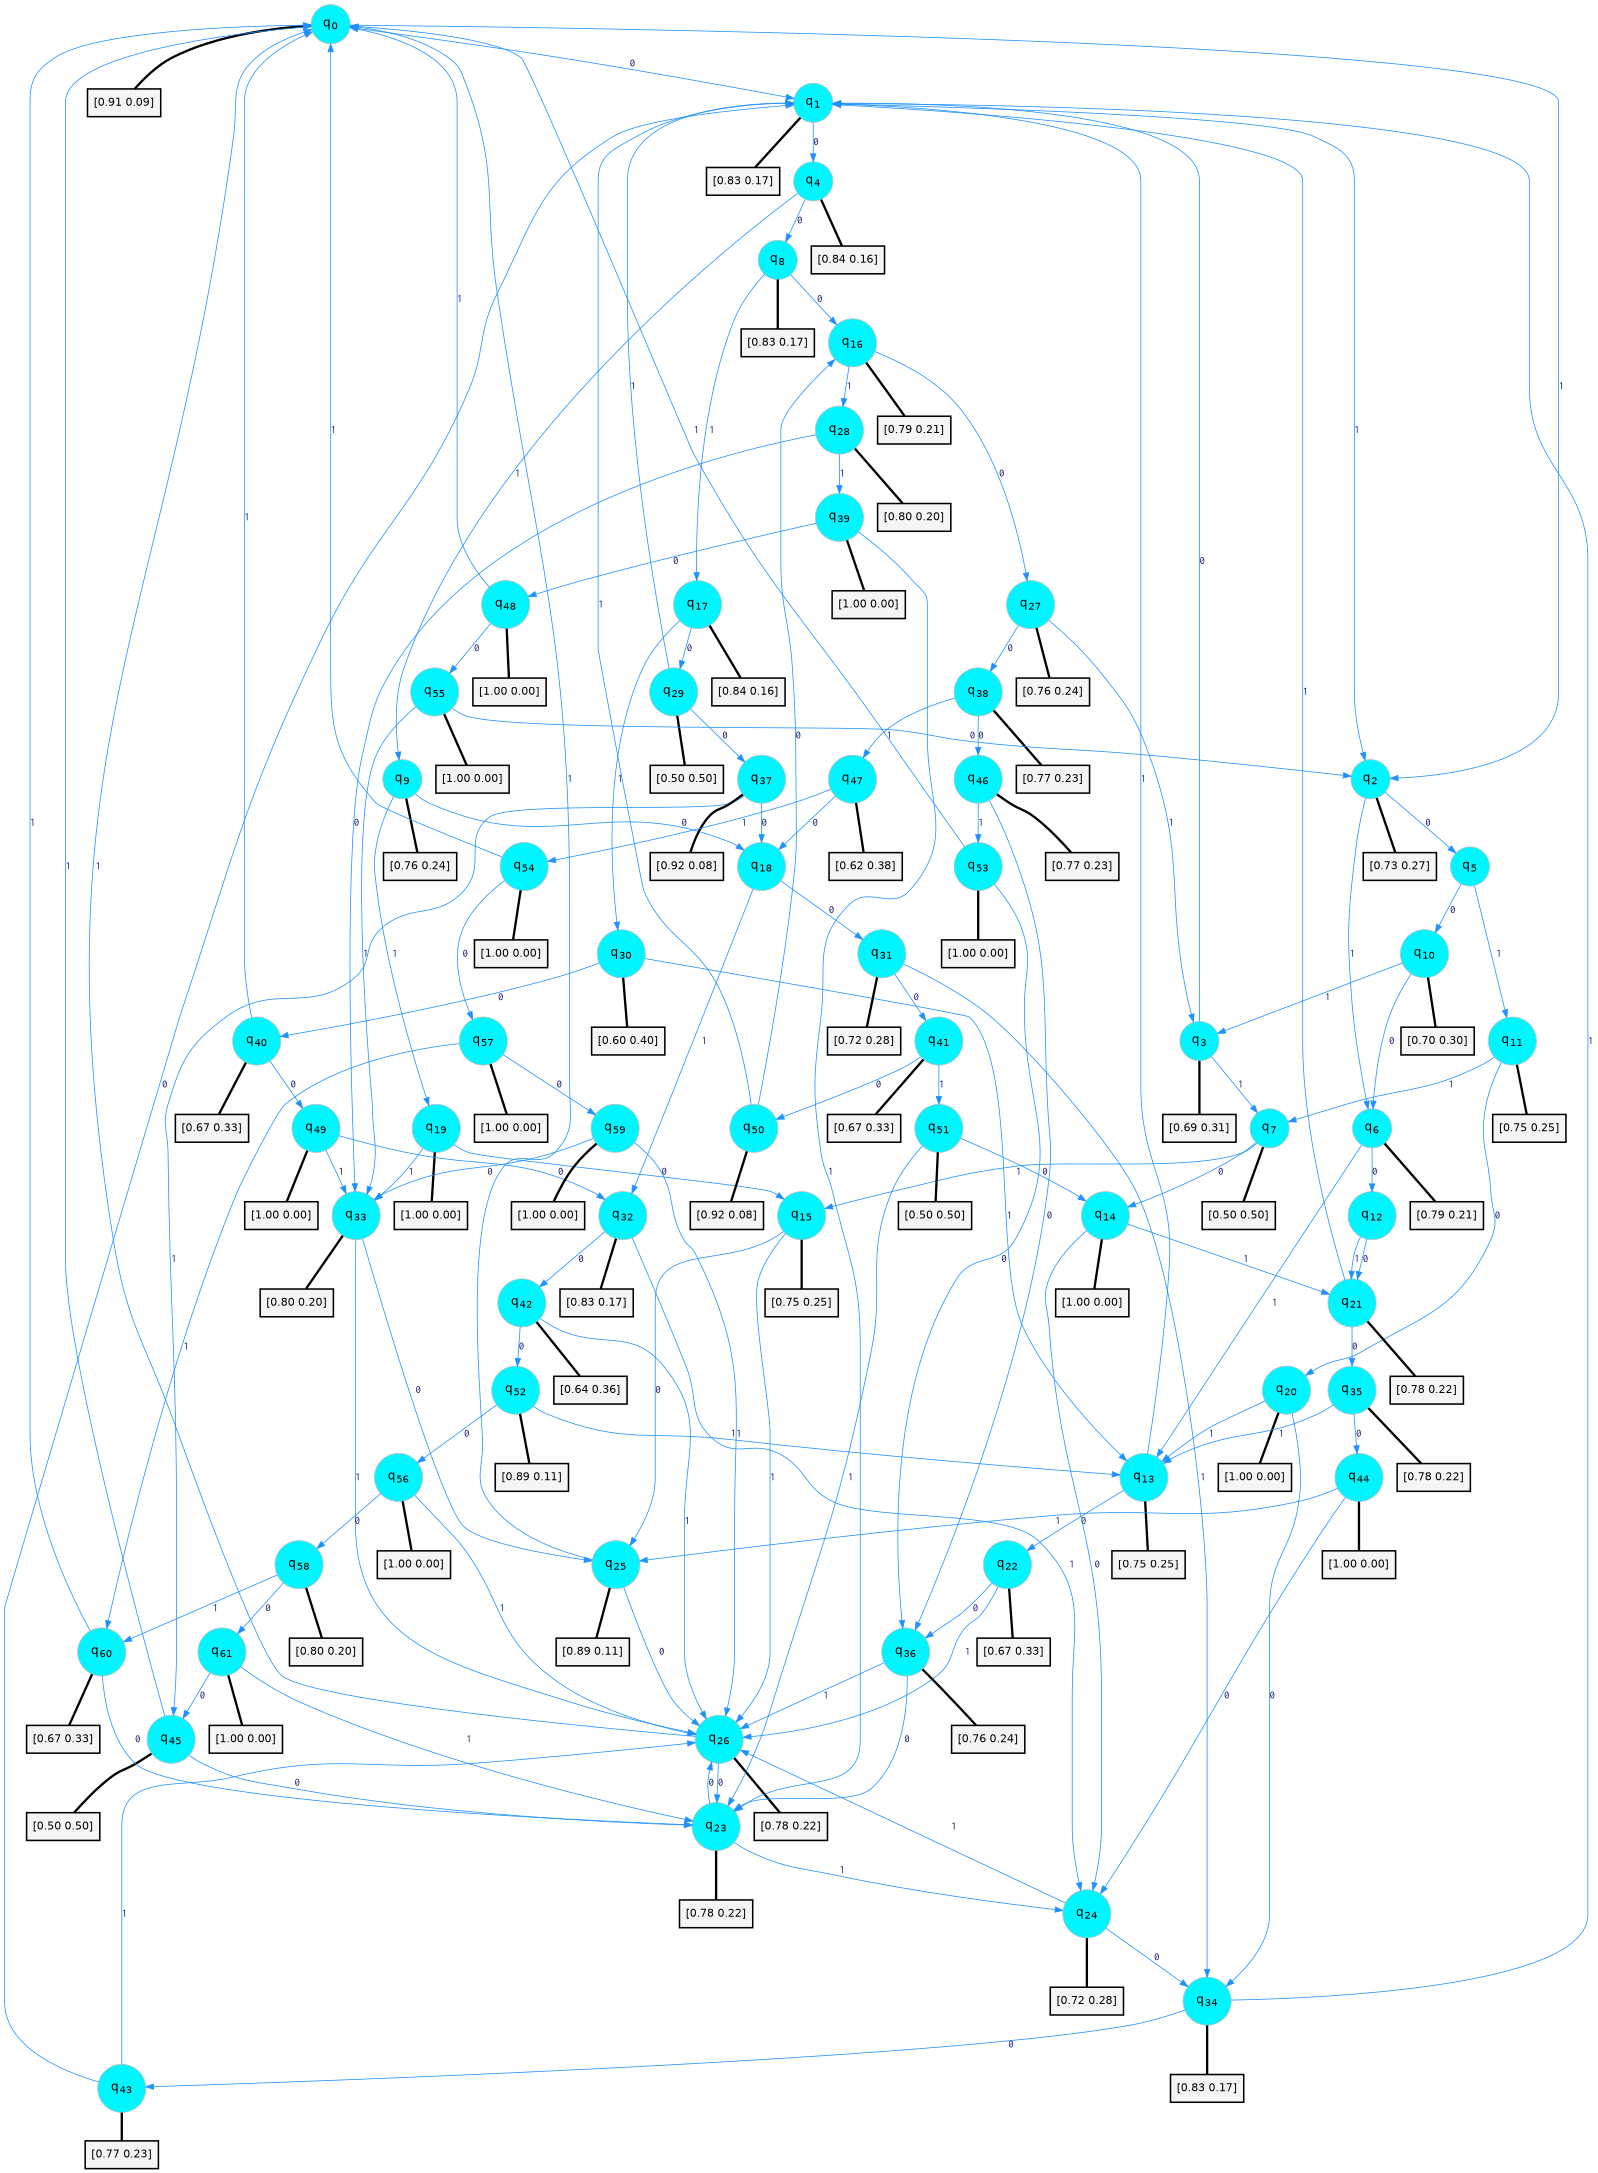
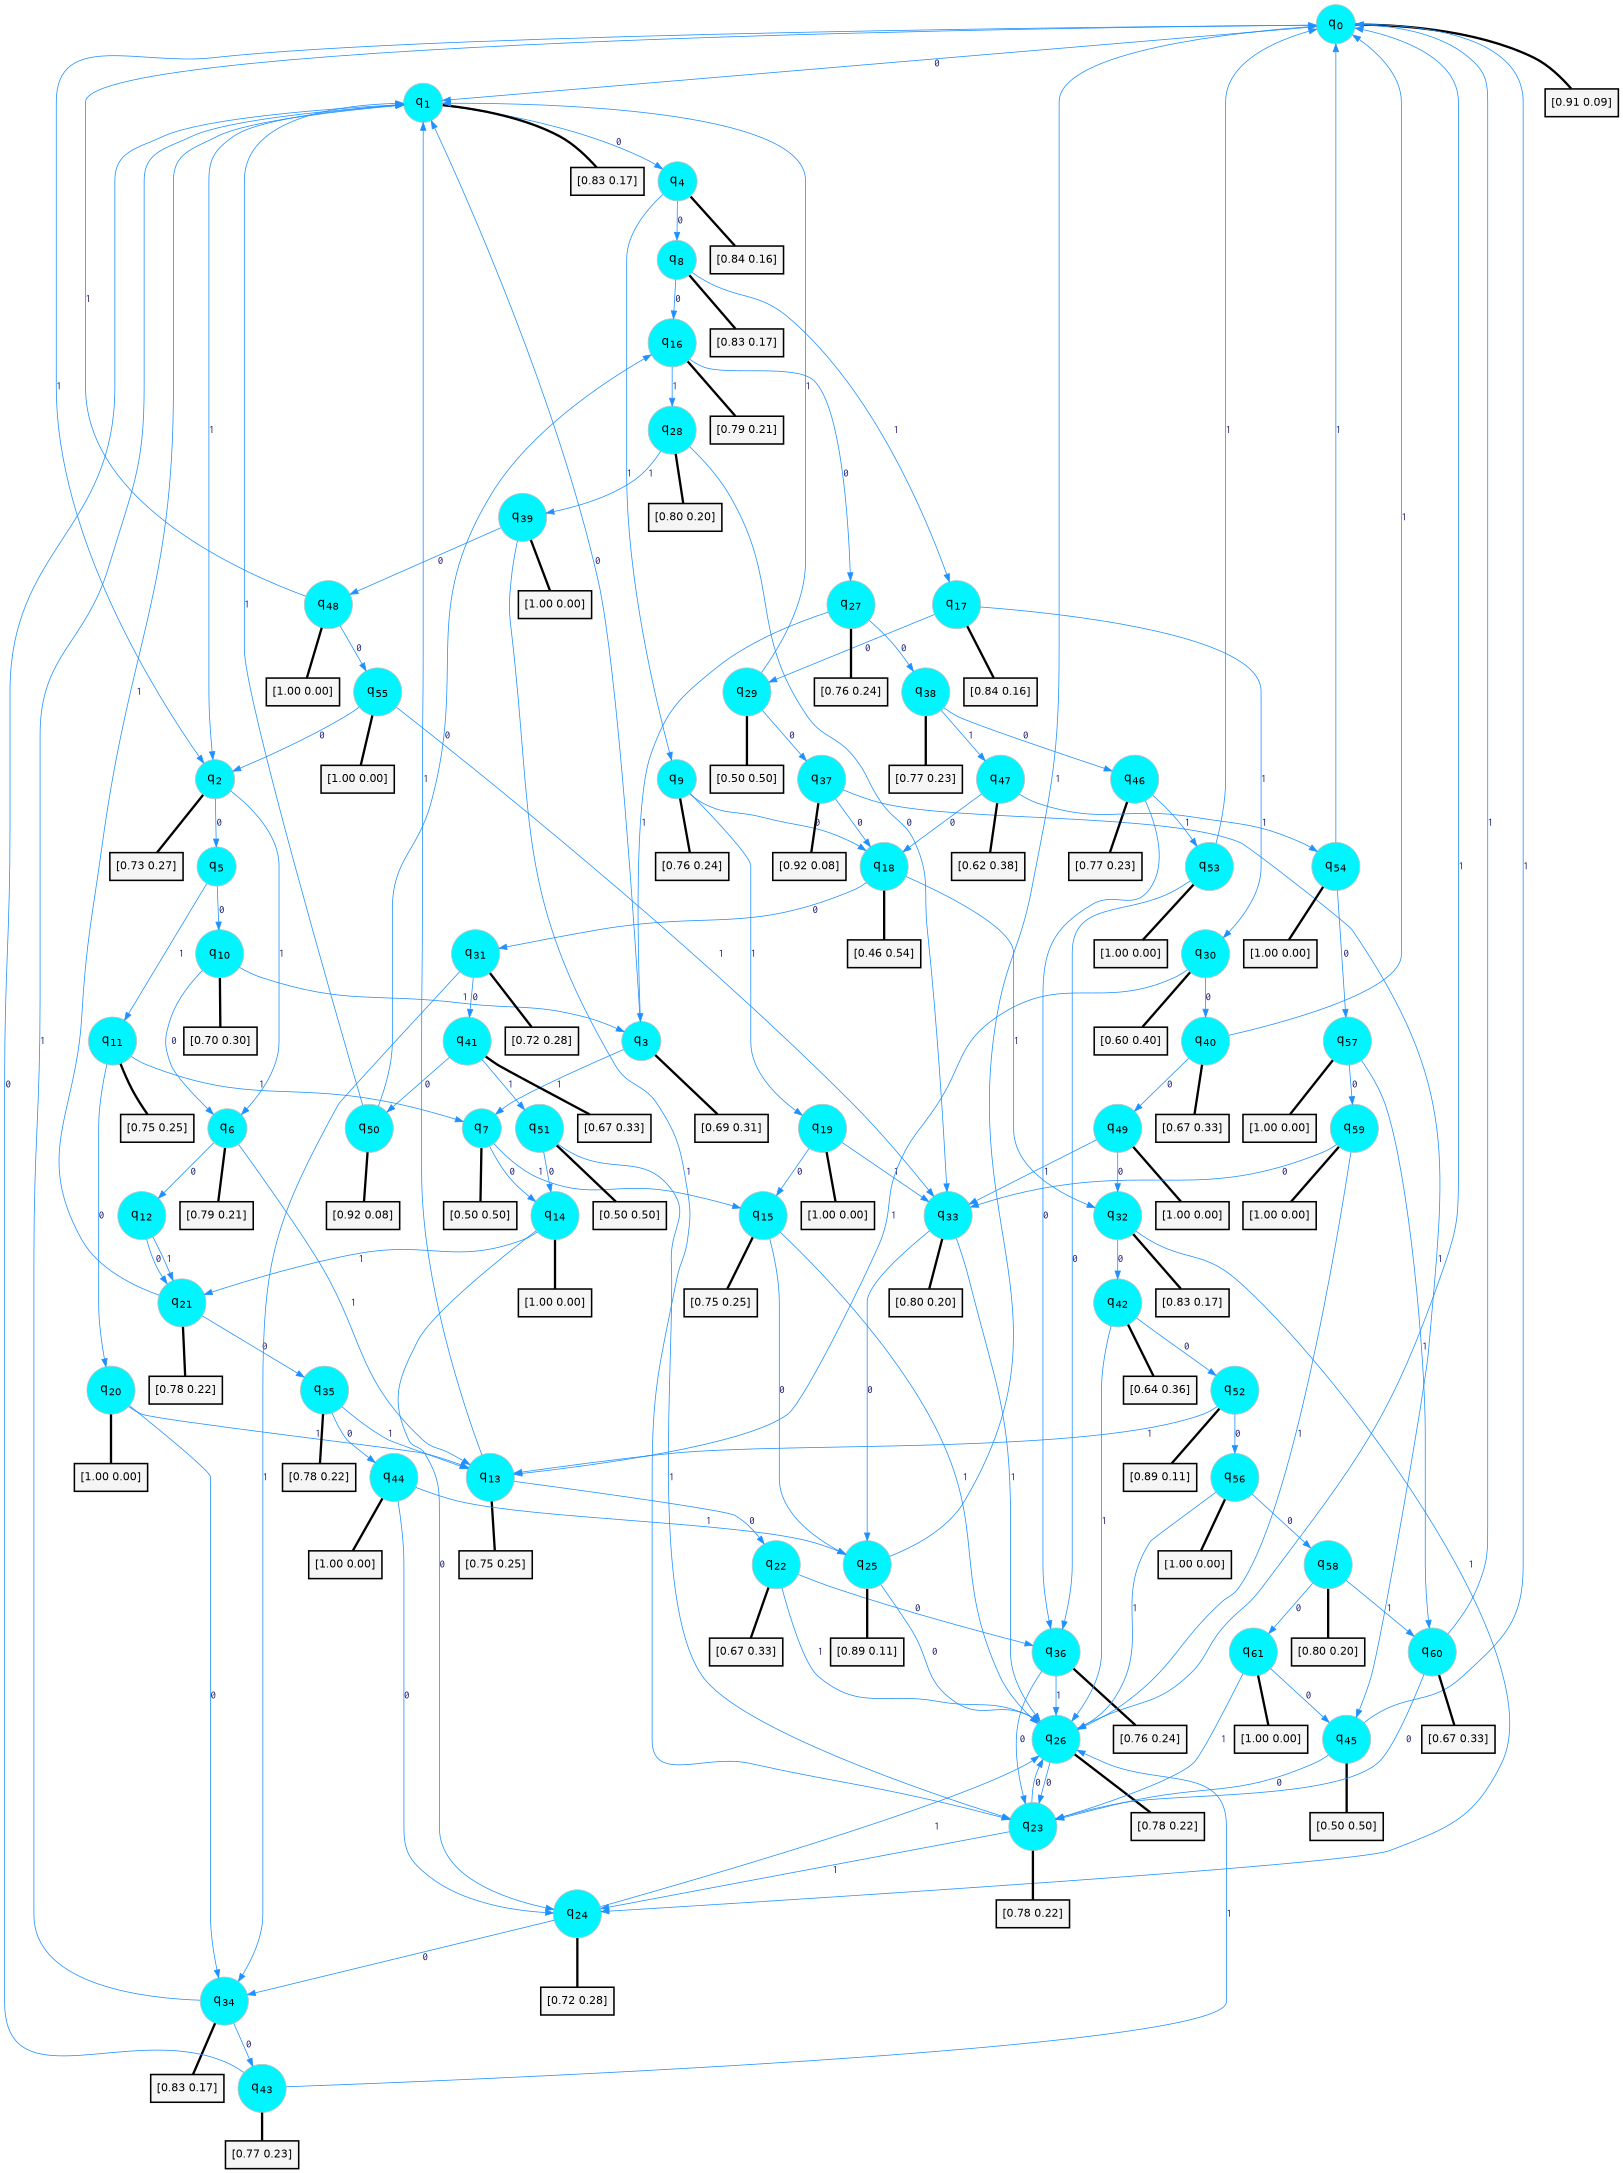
none -> (884, 954)
